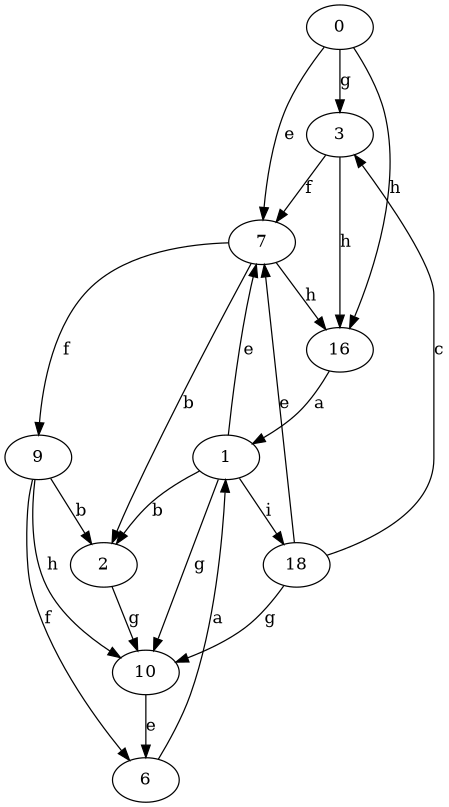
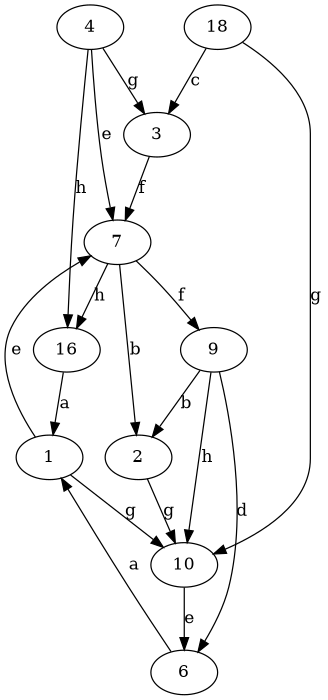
(340, 27) -> (90, 27)
(340, 236) -> none
(280, 410) -> none
(158, 497) -> none
(258, 506) -> none
(48, 619) -> (242, 511)
